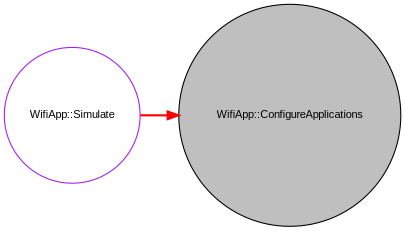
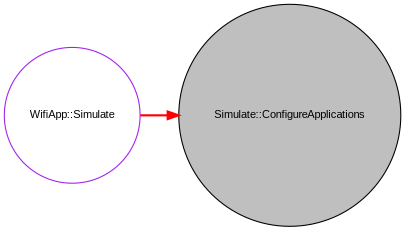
(290, 115) -> (290, 115)
